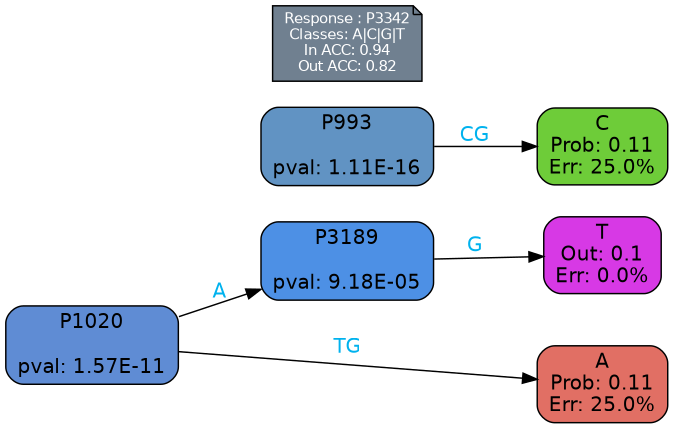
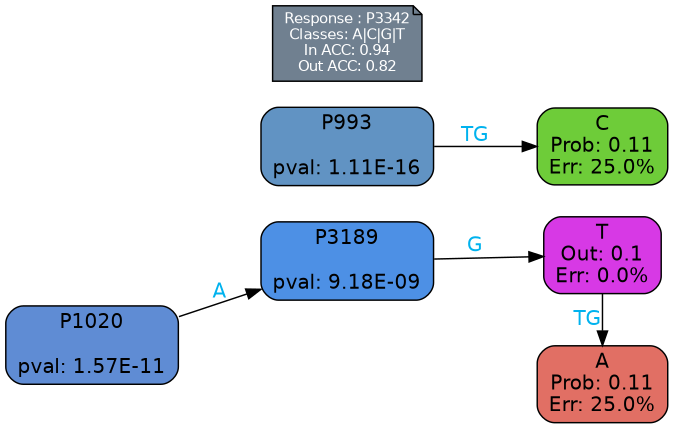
(475, 136) -> (475, 136)
(347, 261) -> (347, 261)
(350, 365) -> (602, 312)
